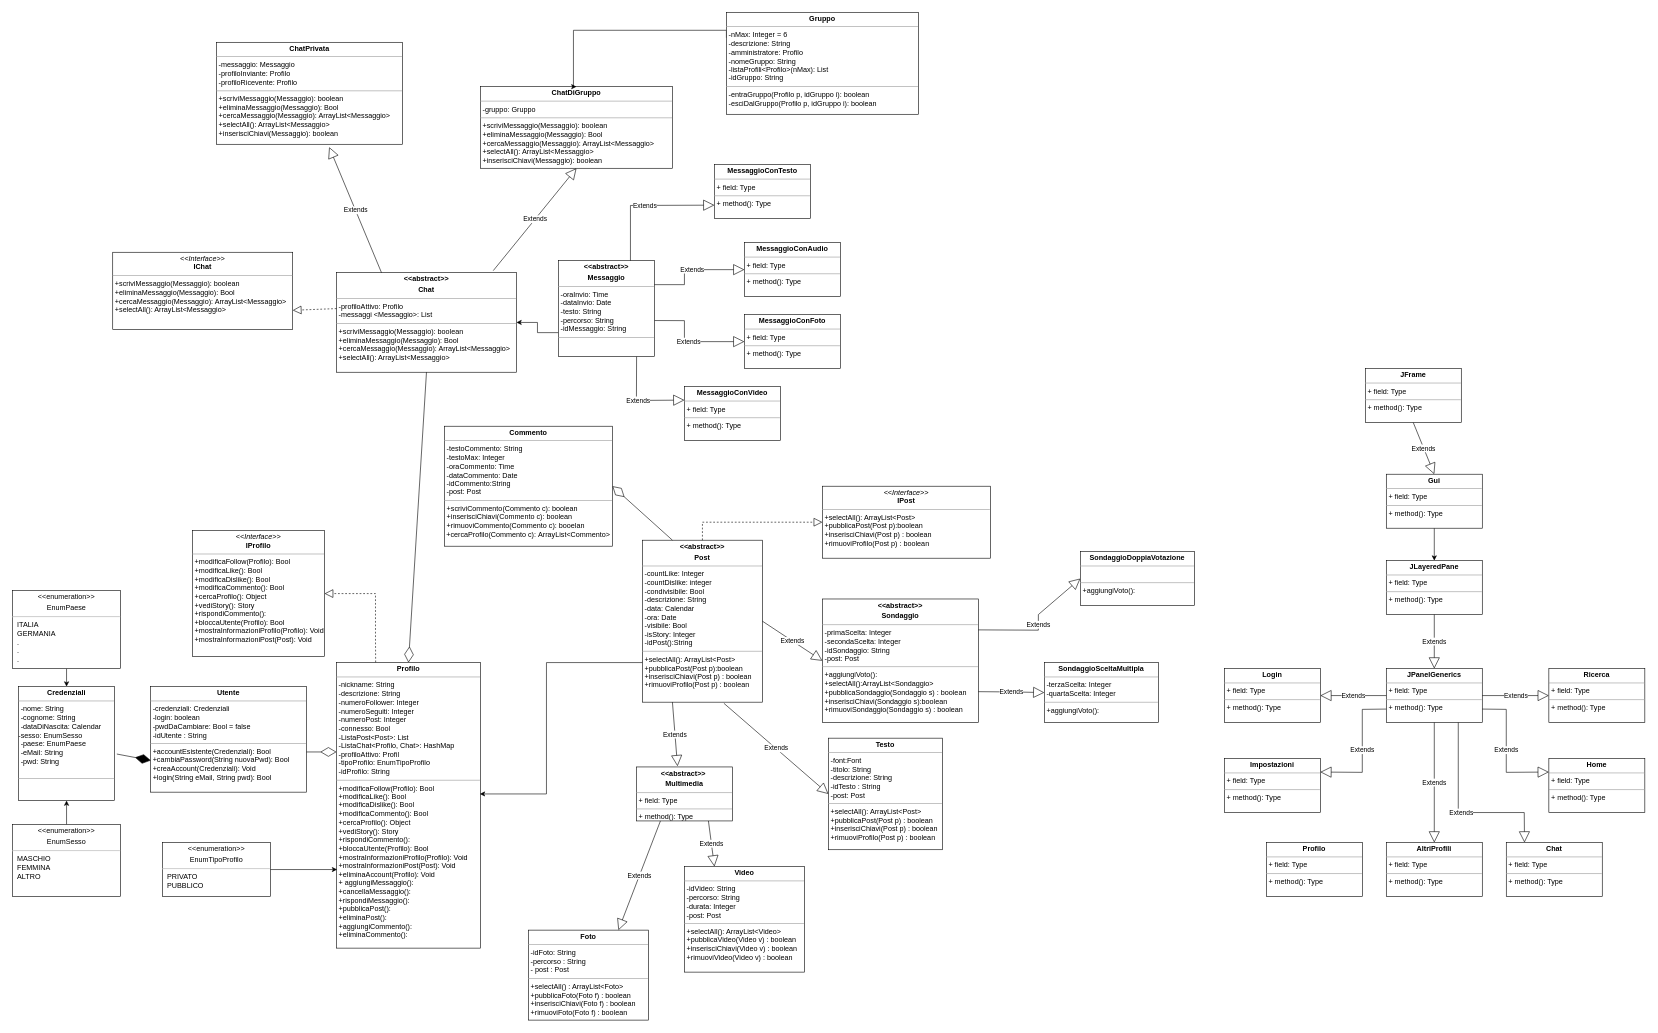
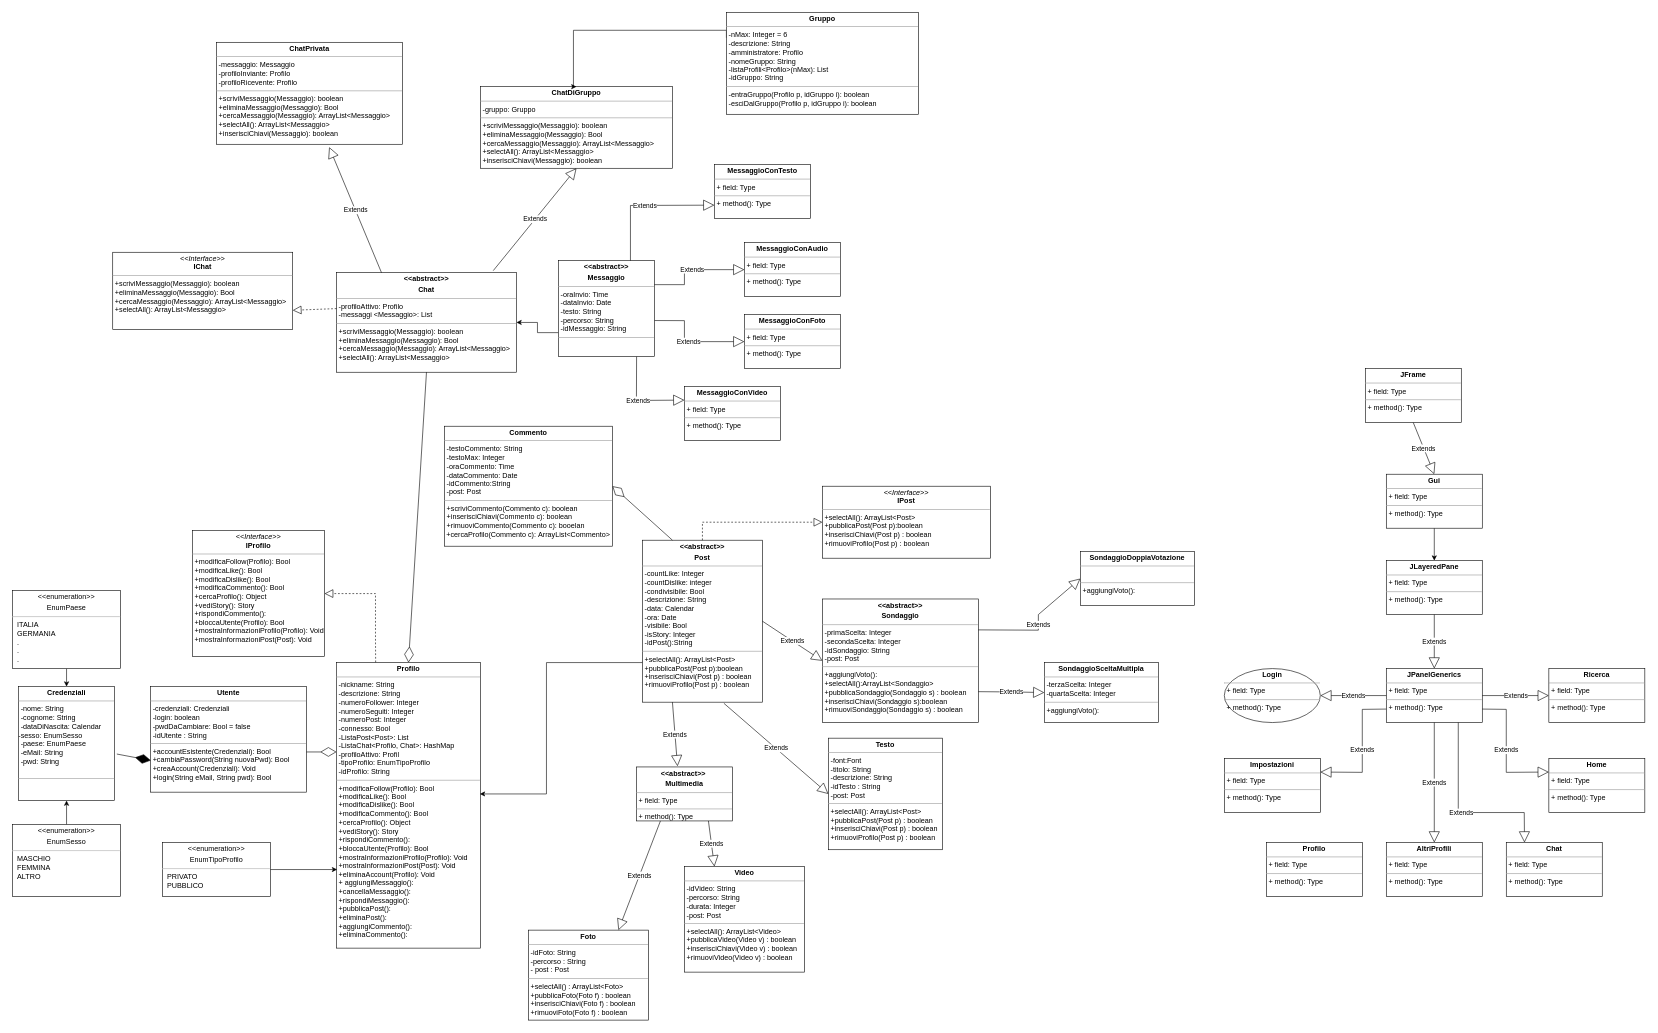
(1272, 696) -> (1272, 696)
